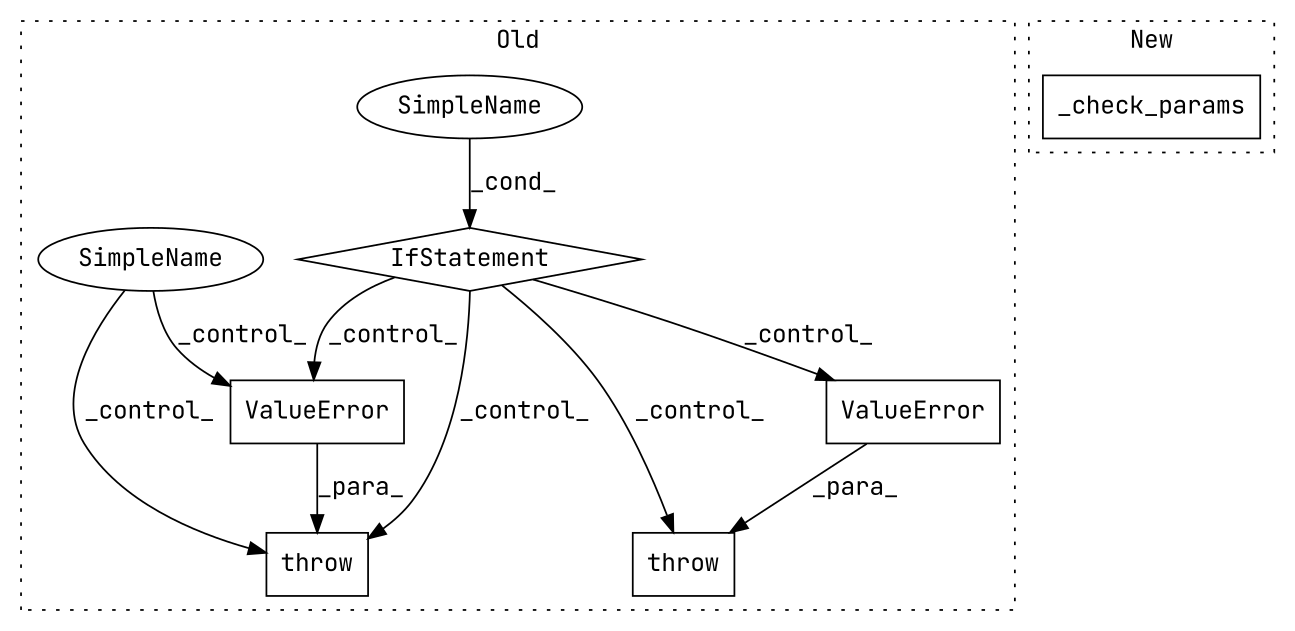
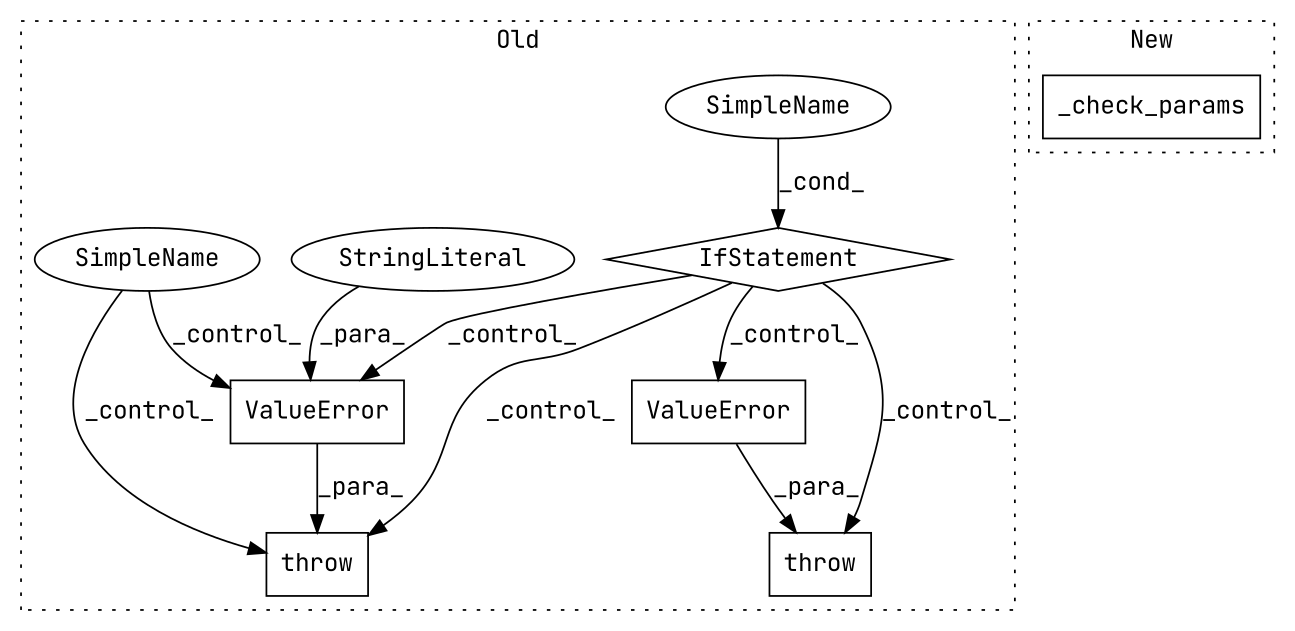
none -> (433, 259)
